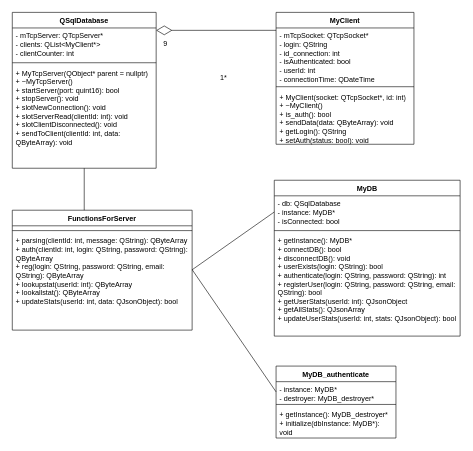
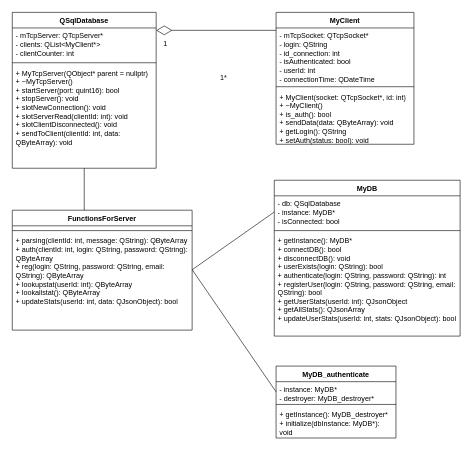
(166, 48) -> (166, 48)
